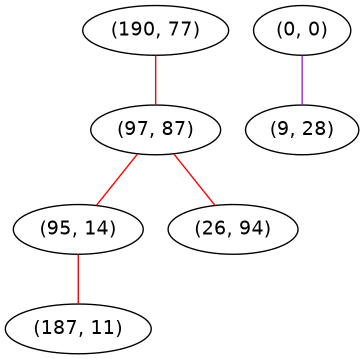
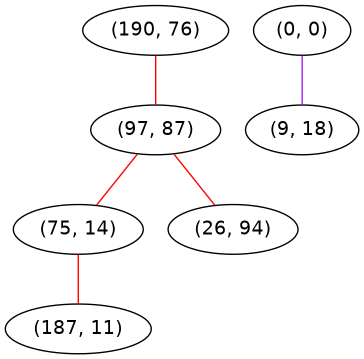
(156, 30) -> (156, 30)
(302, 130) -> (302, 130)
(78, 229) -> (78, 229)
